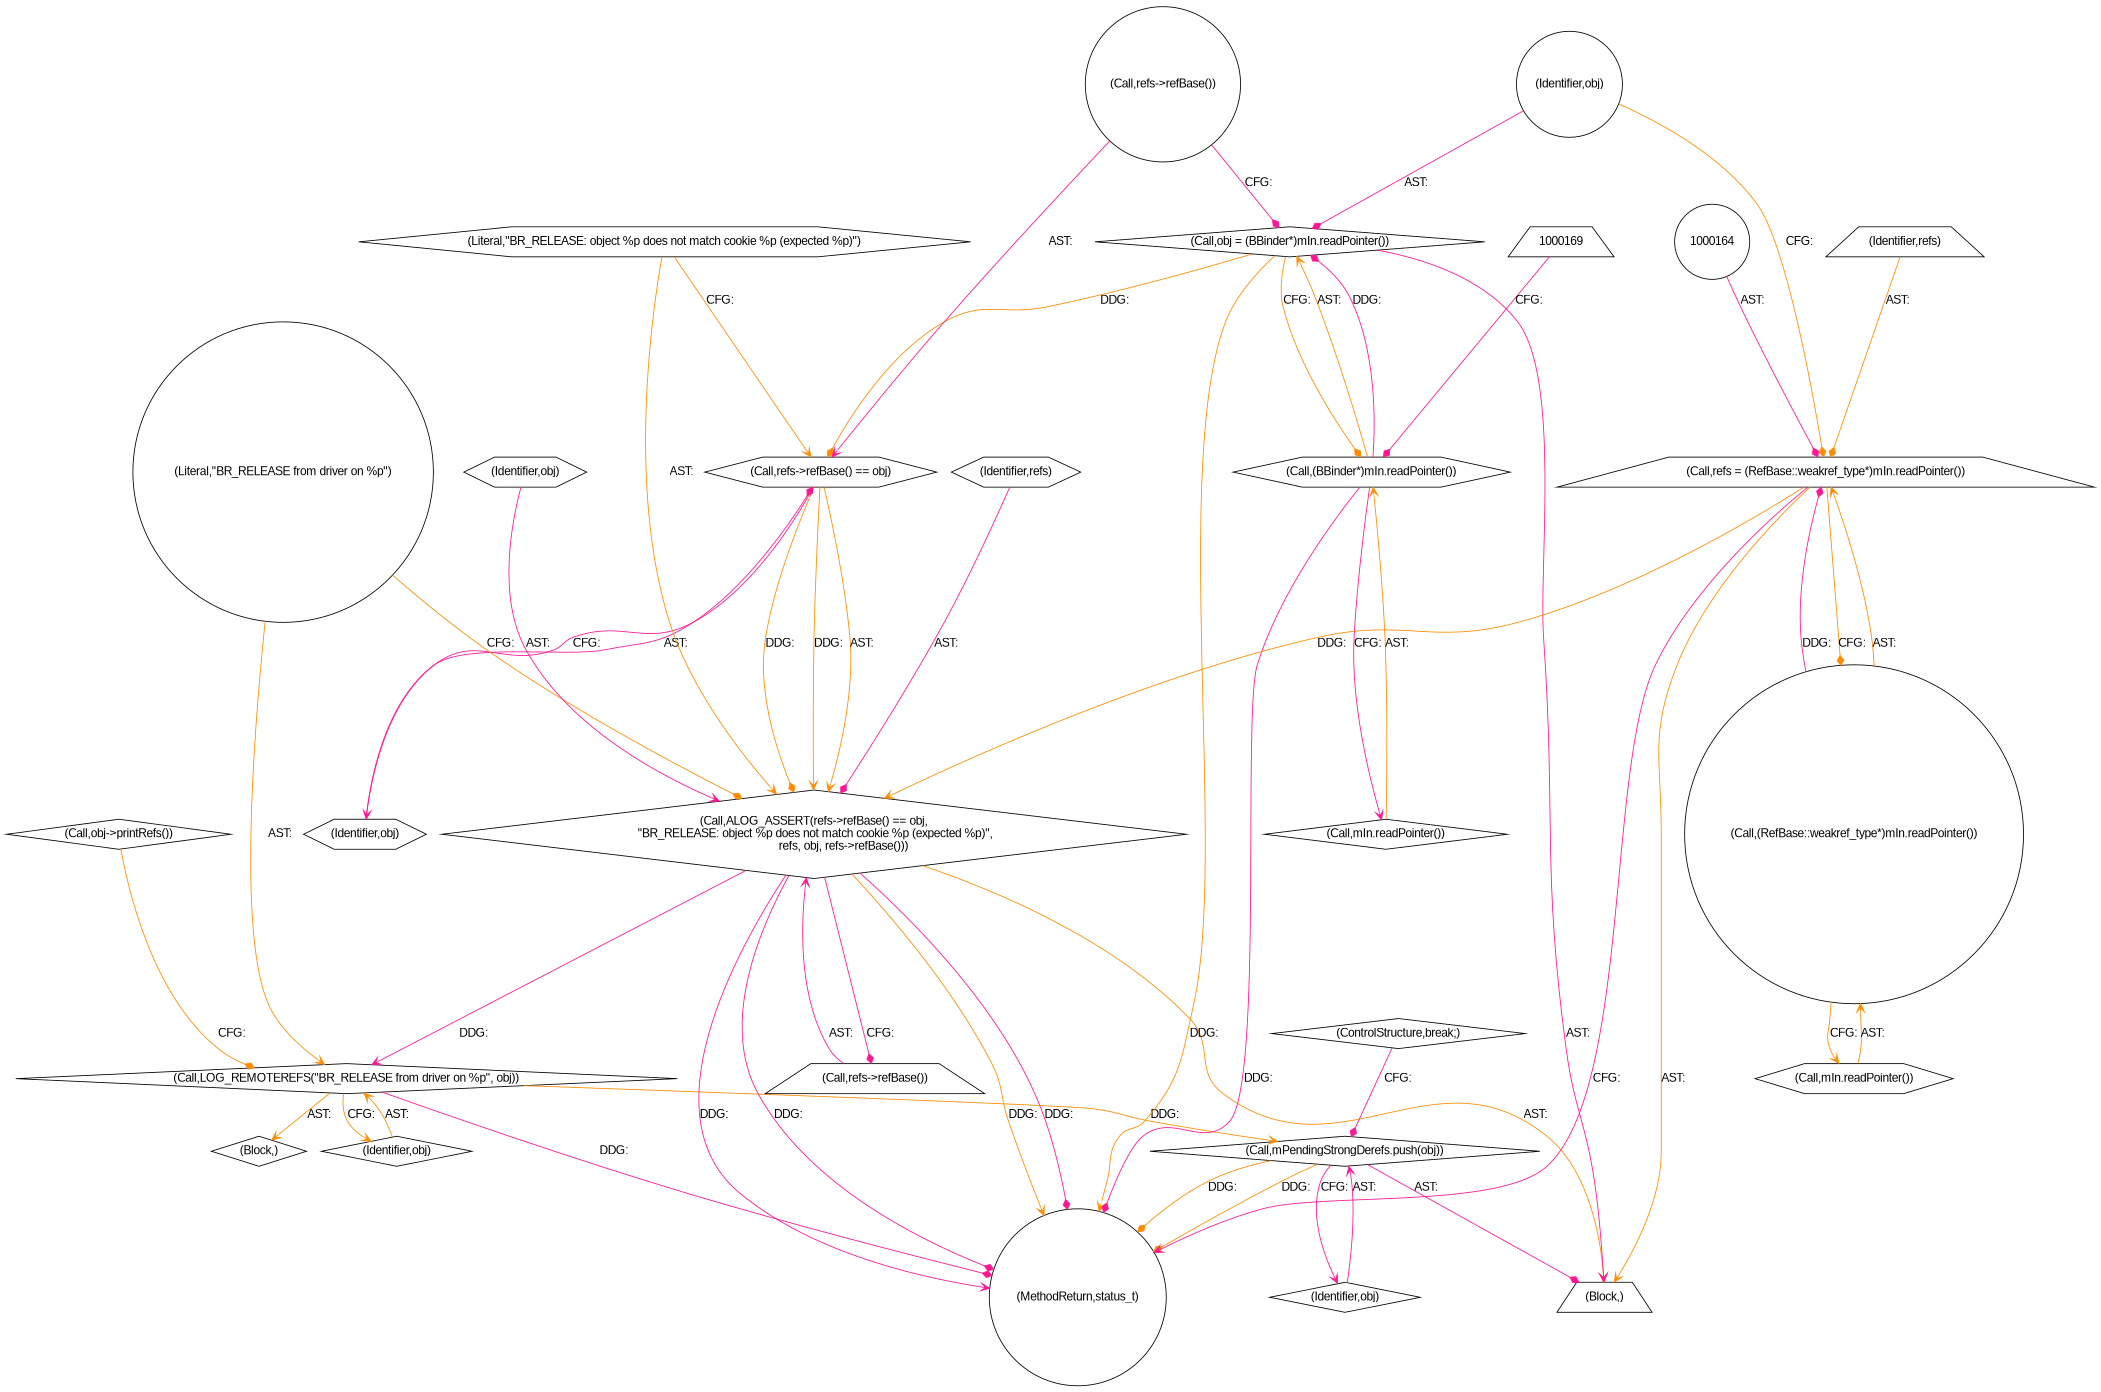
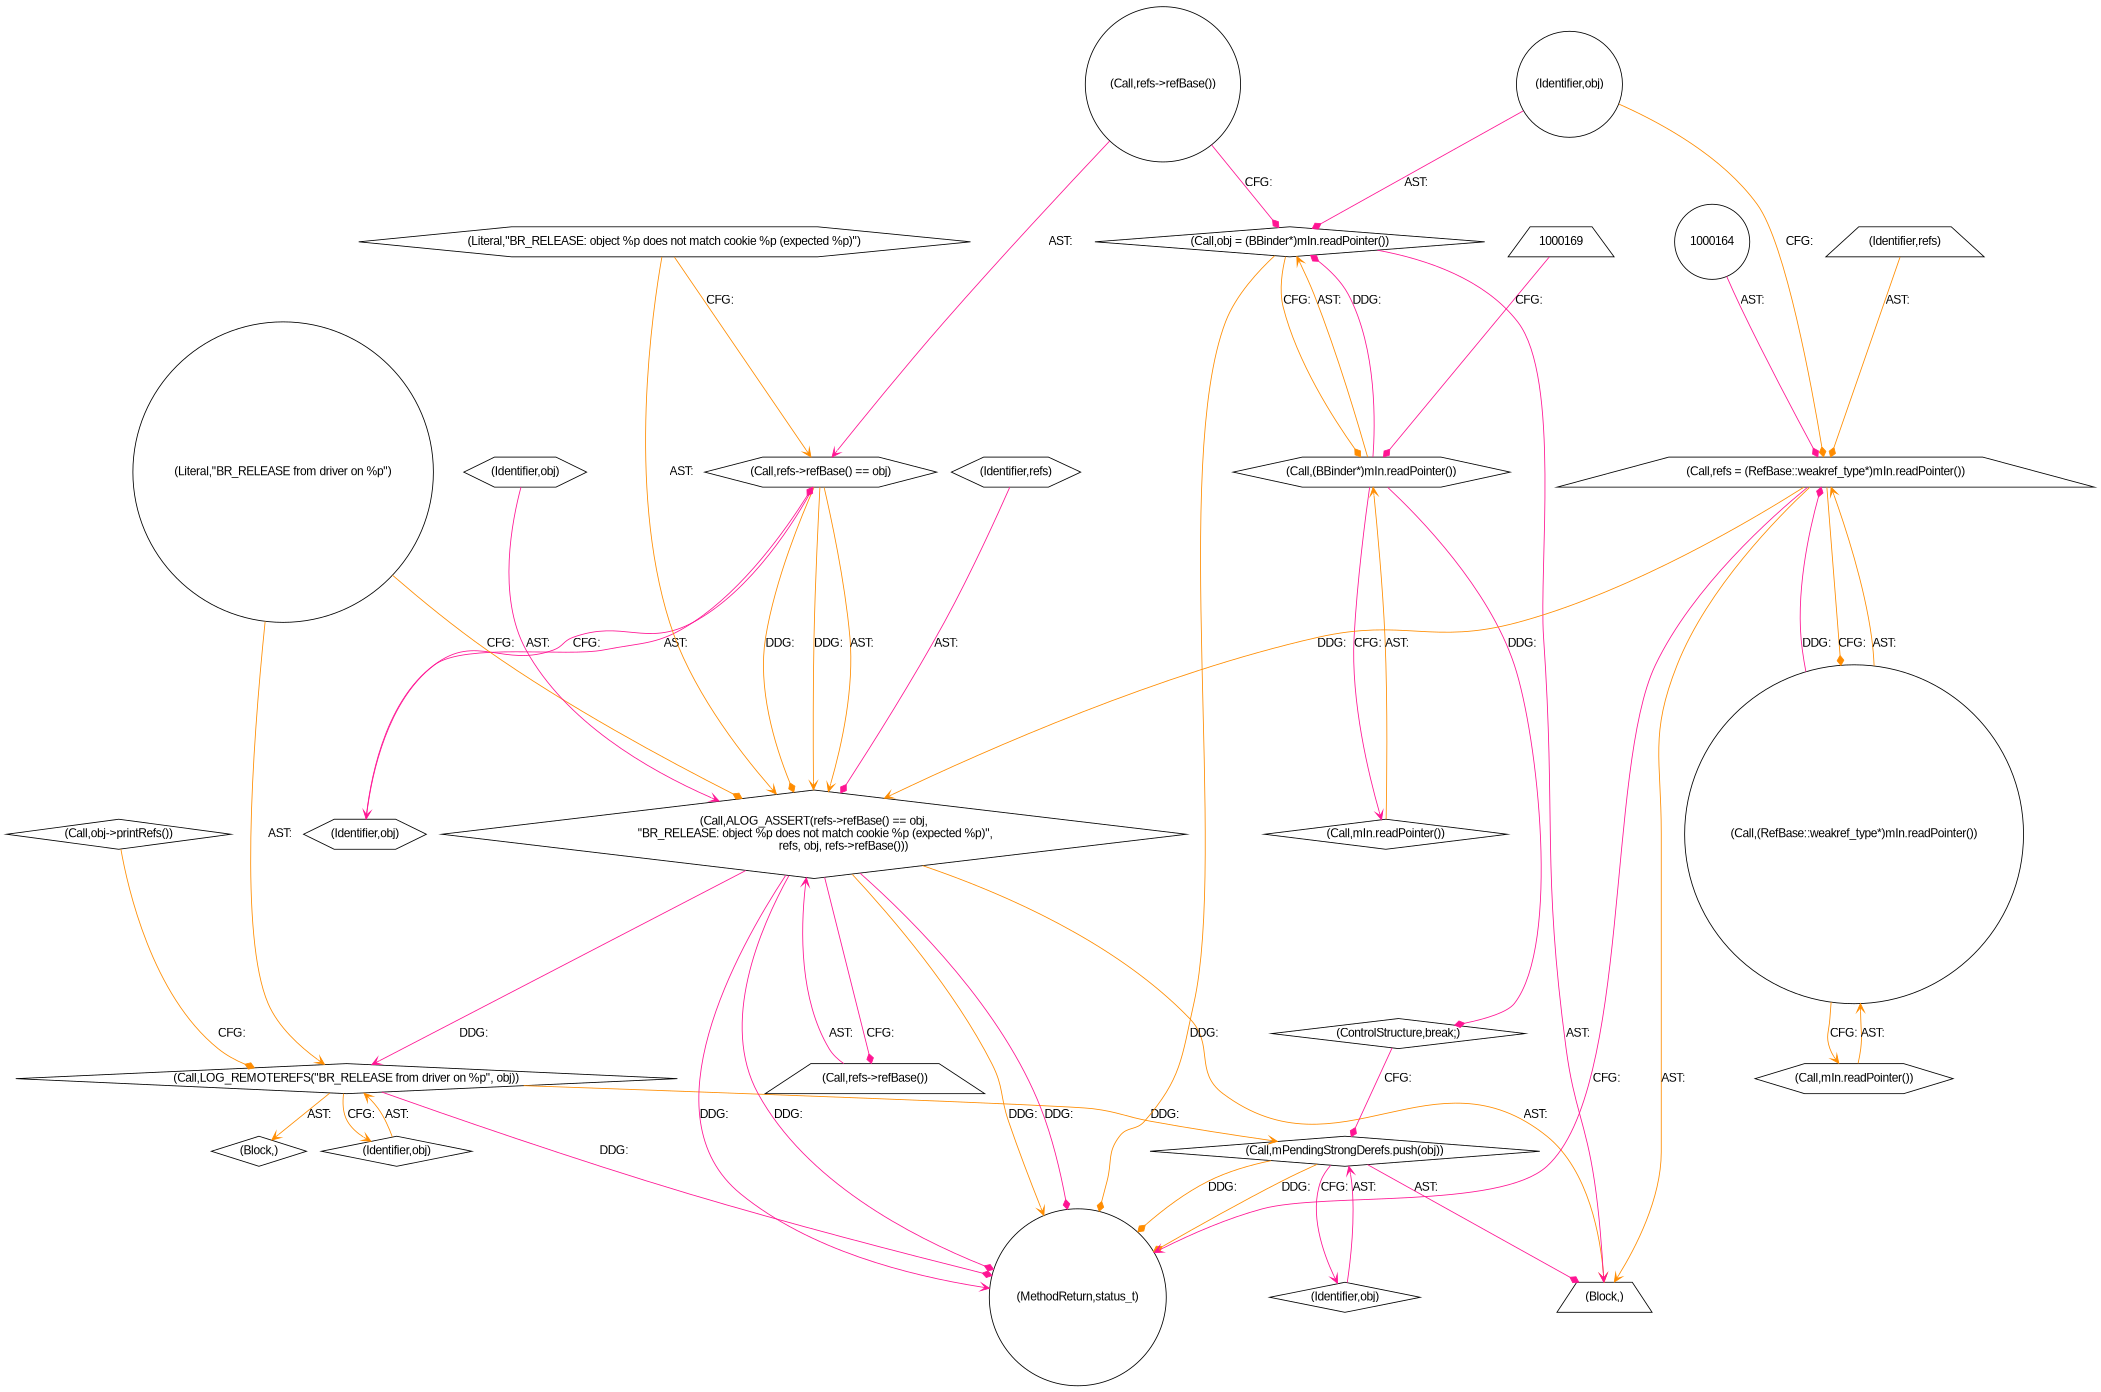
(1015, 310) -> none
(1204, 734) -> (1204, 734)
(1251, 875) -> (1532, 753)
